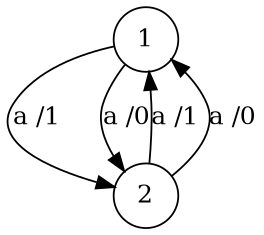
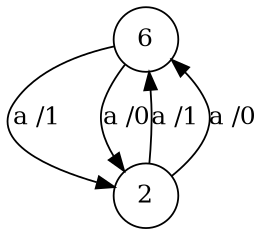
(146, 40) -> (146, 40)
